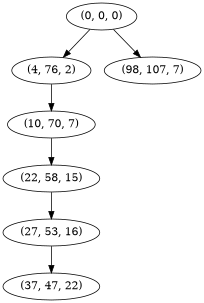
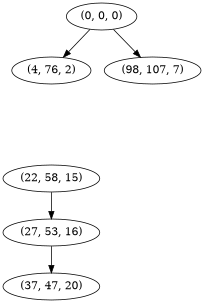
(51, 124) -> none
(51, 286) -> (51, 286)
